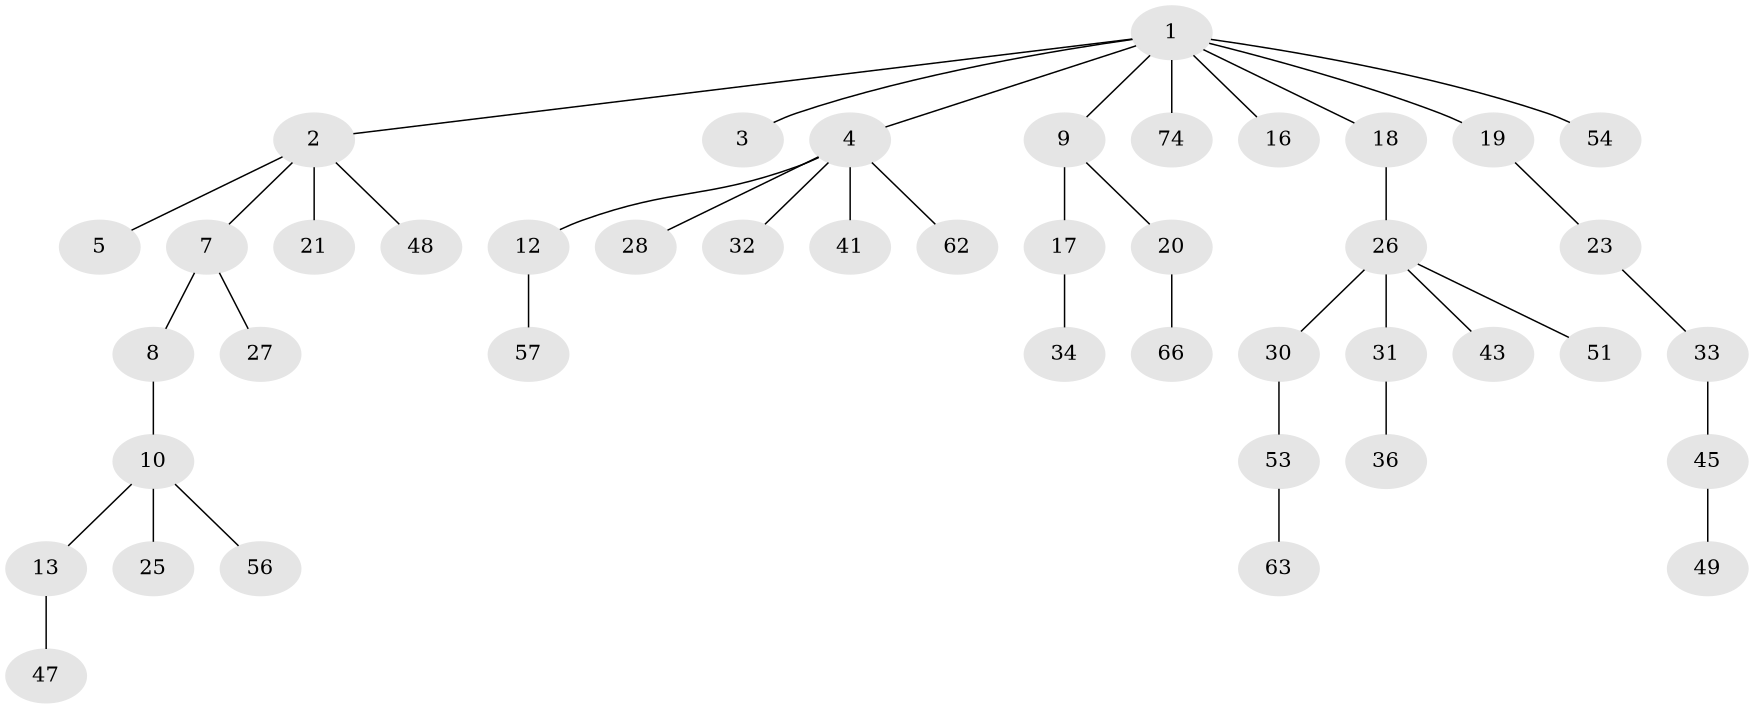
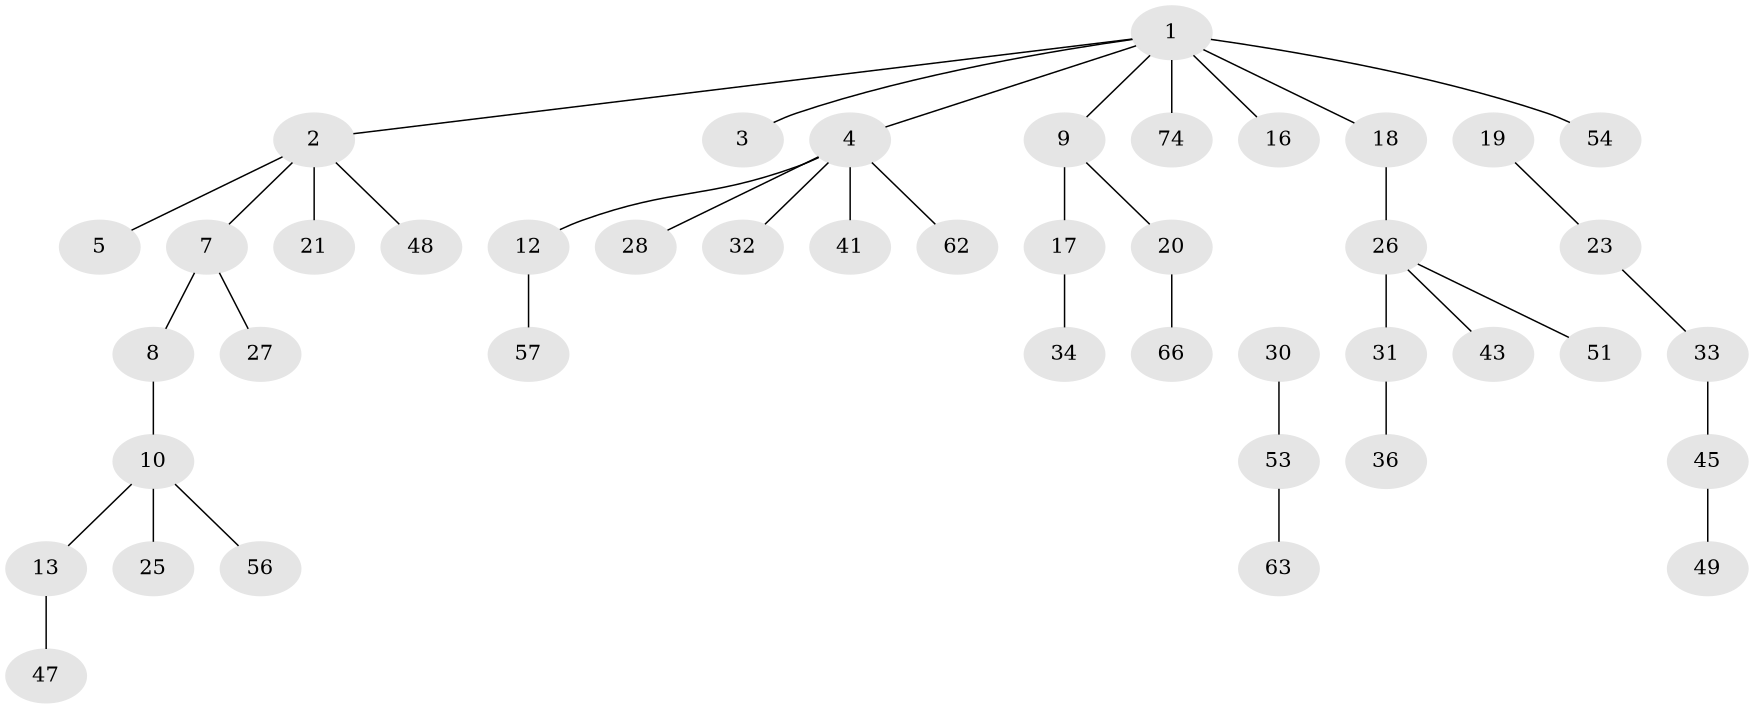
(1337, 79) -> none
(1333, 301) -> none
